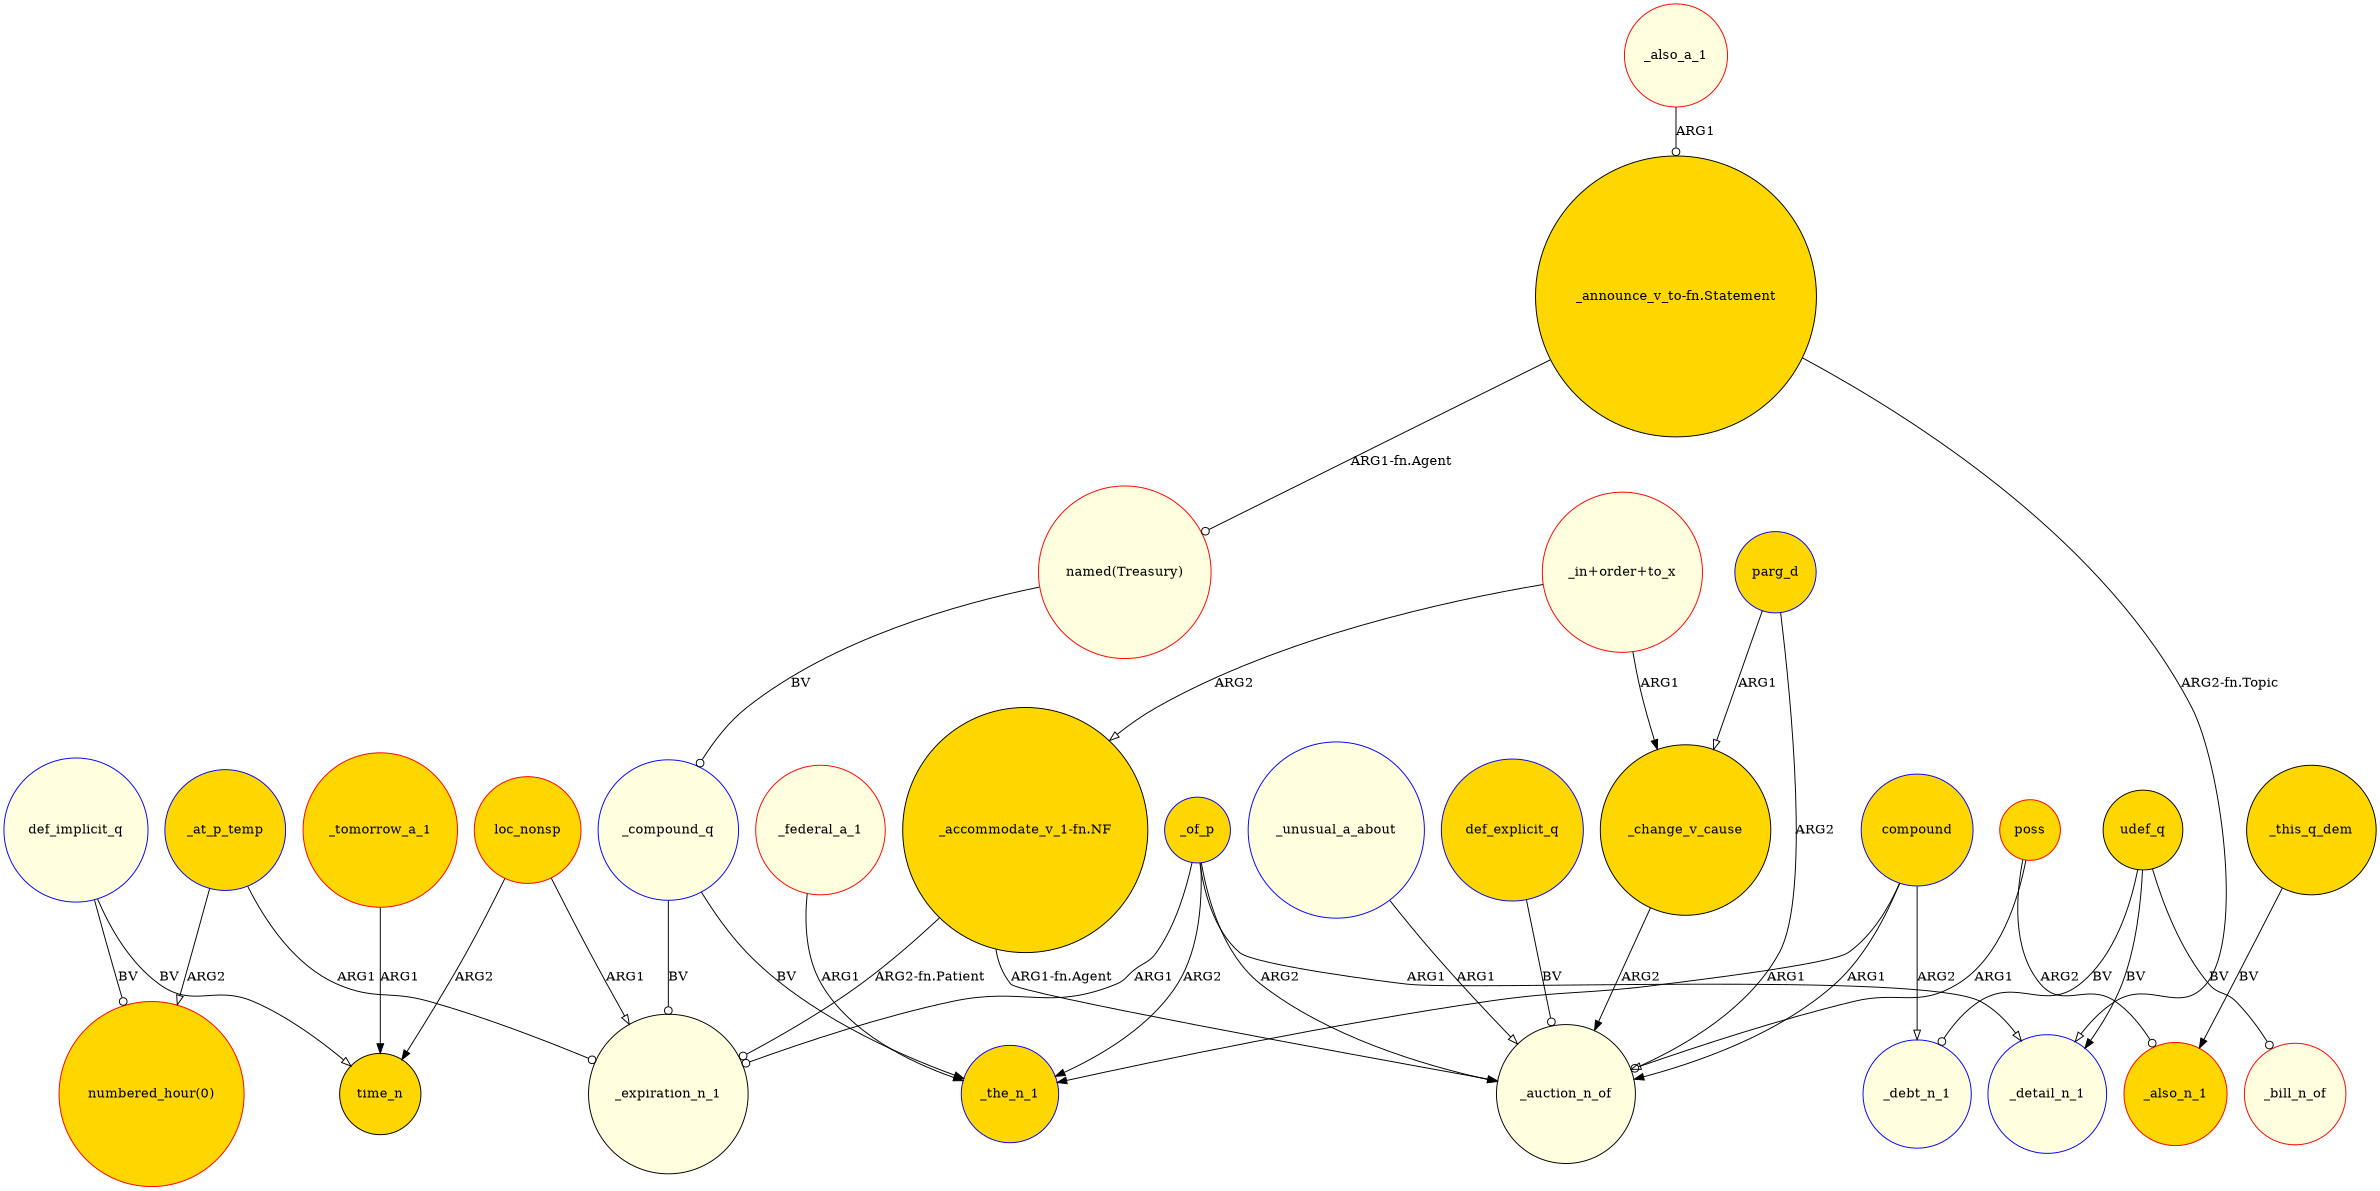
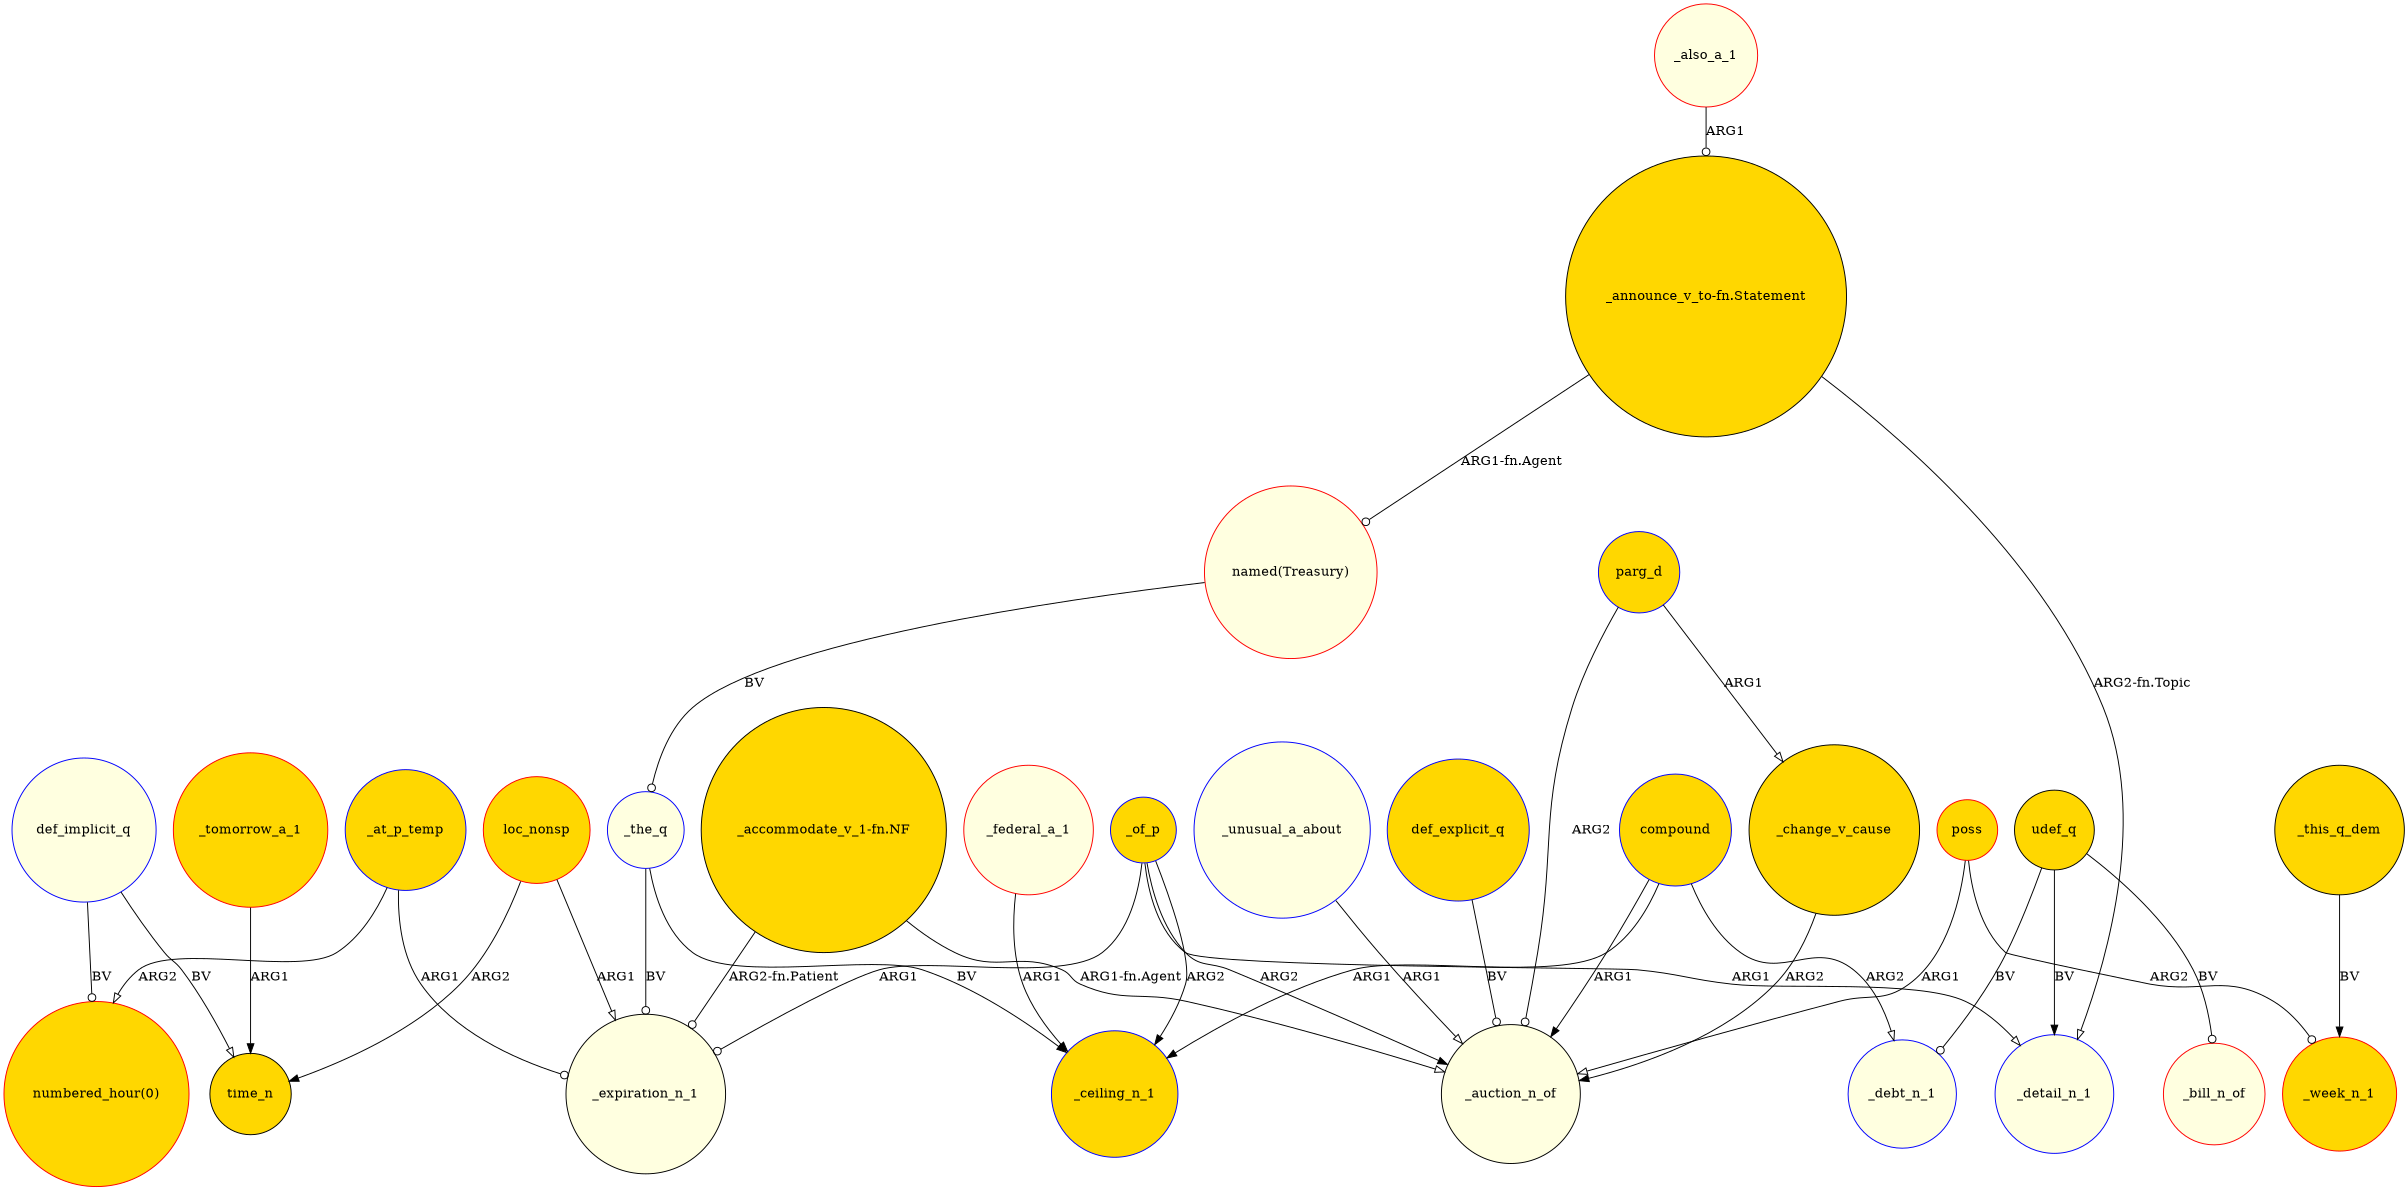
(1622, 572) -> none
(668, 830) -> (646, 830)
(1010, 1094) -> (1115, 1094)
(2176, 1094) -> (2340, 1094)
